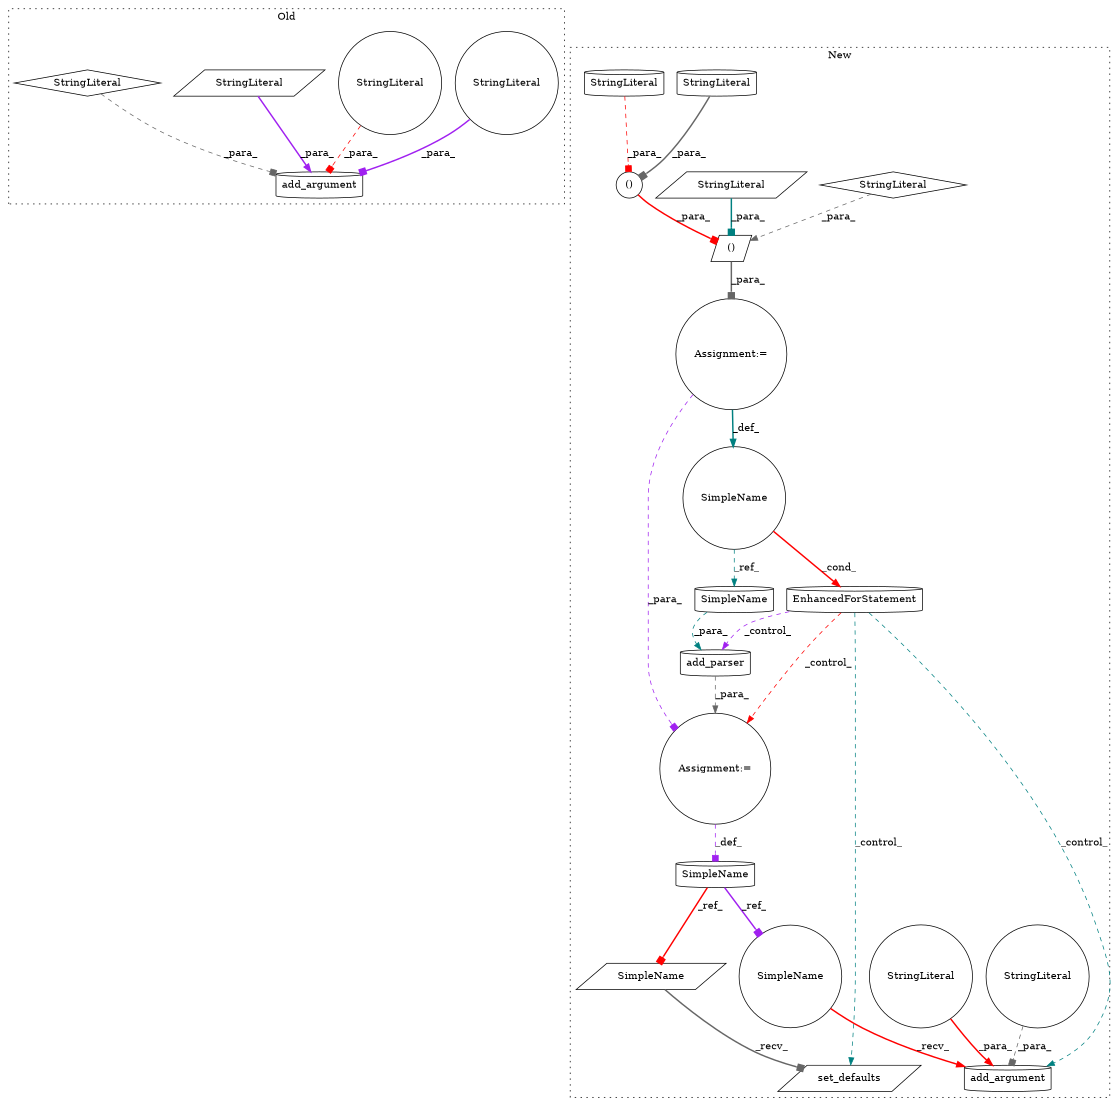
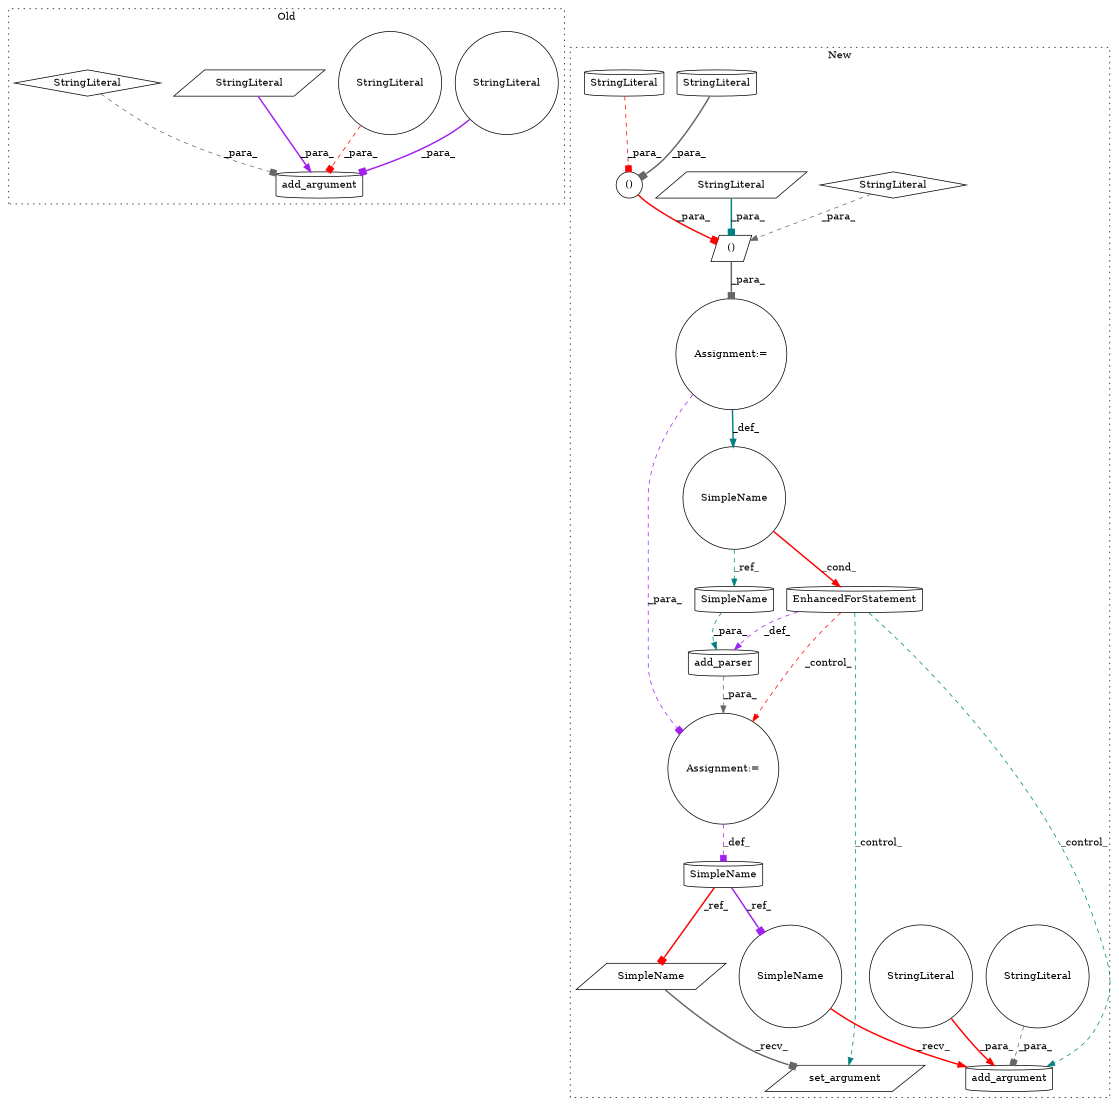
(768, 631) -> (778, 631)
(849, 1078) -> (845, 1078)
